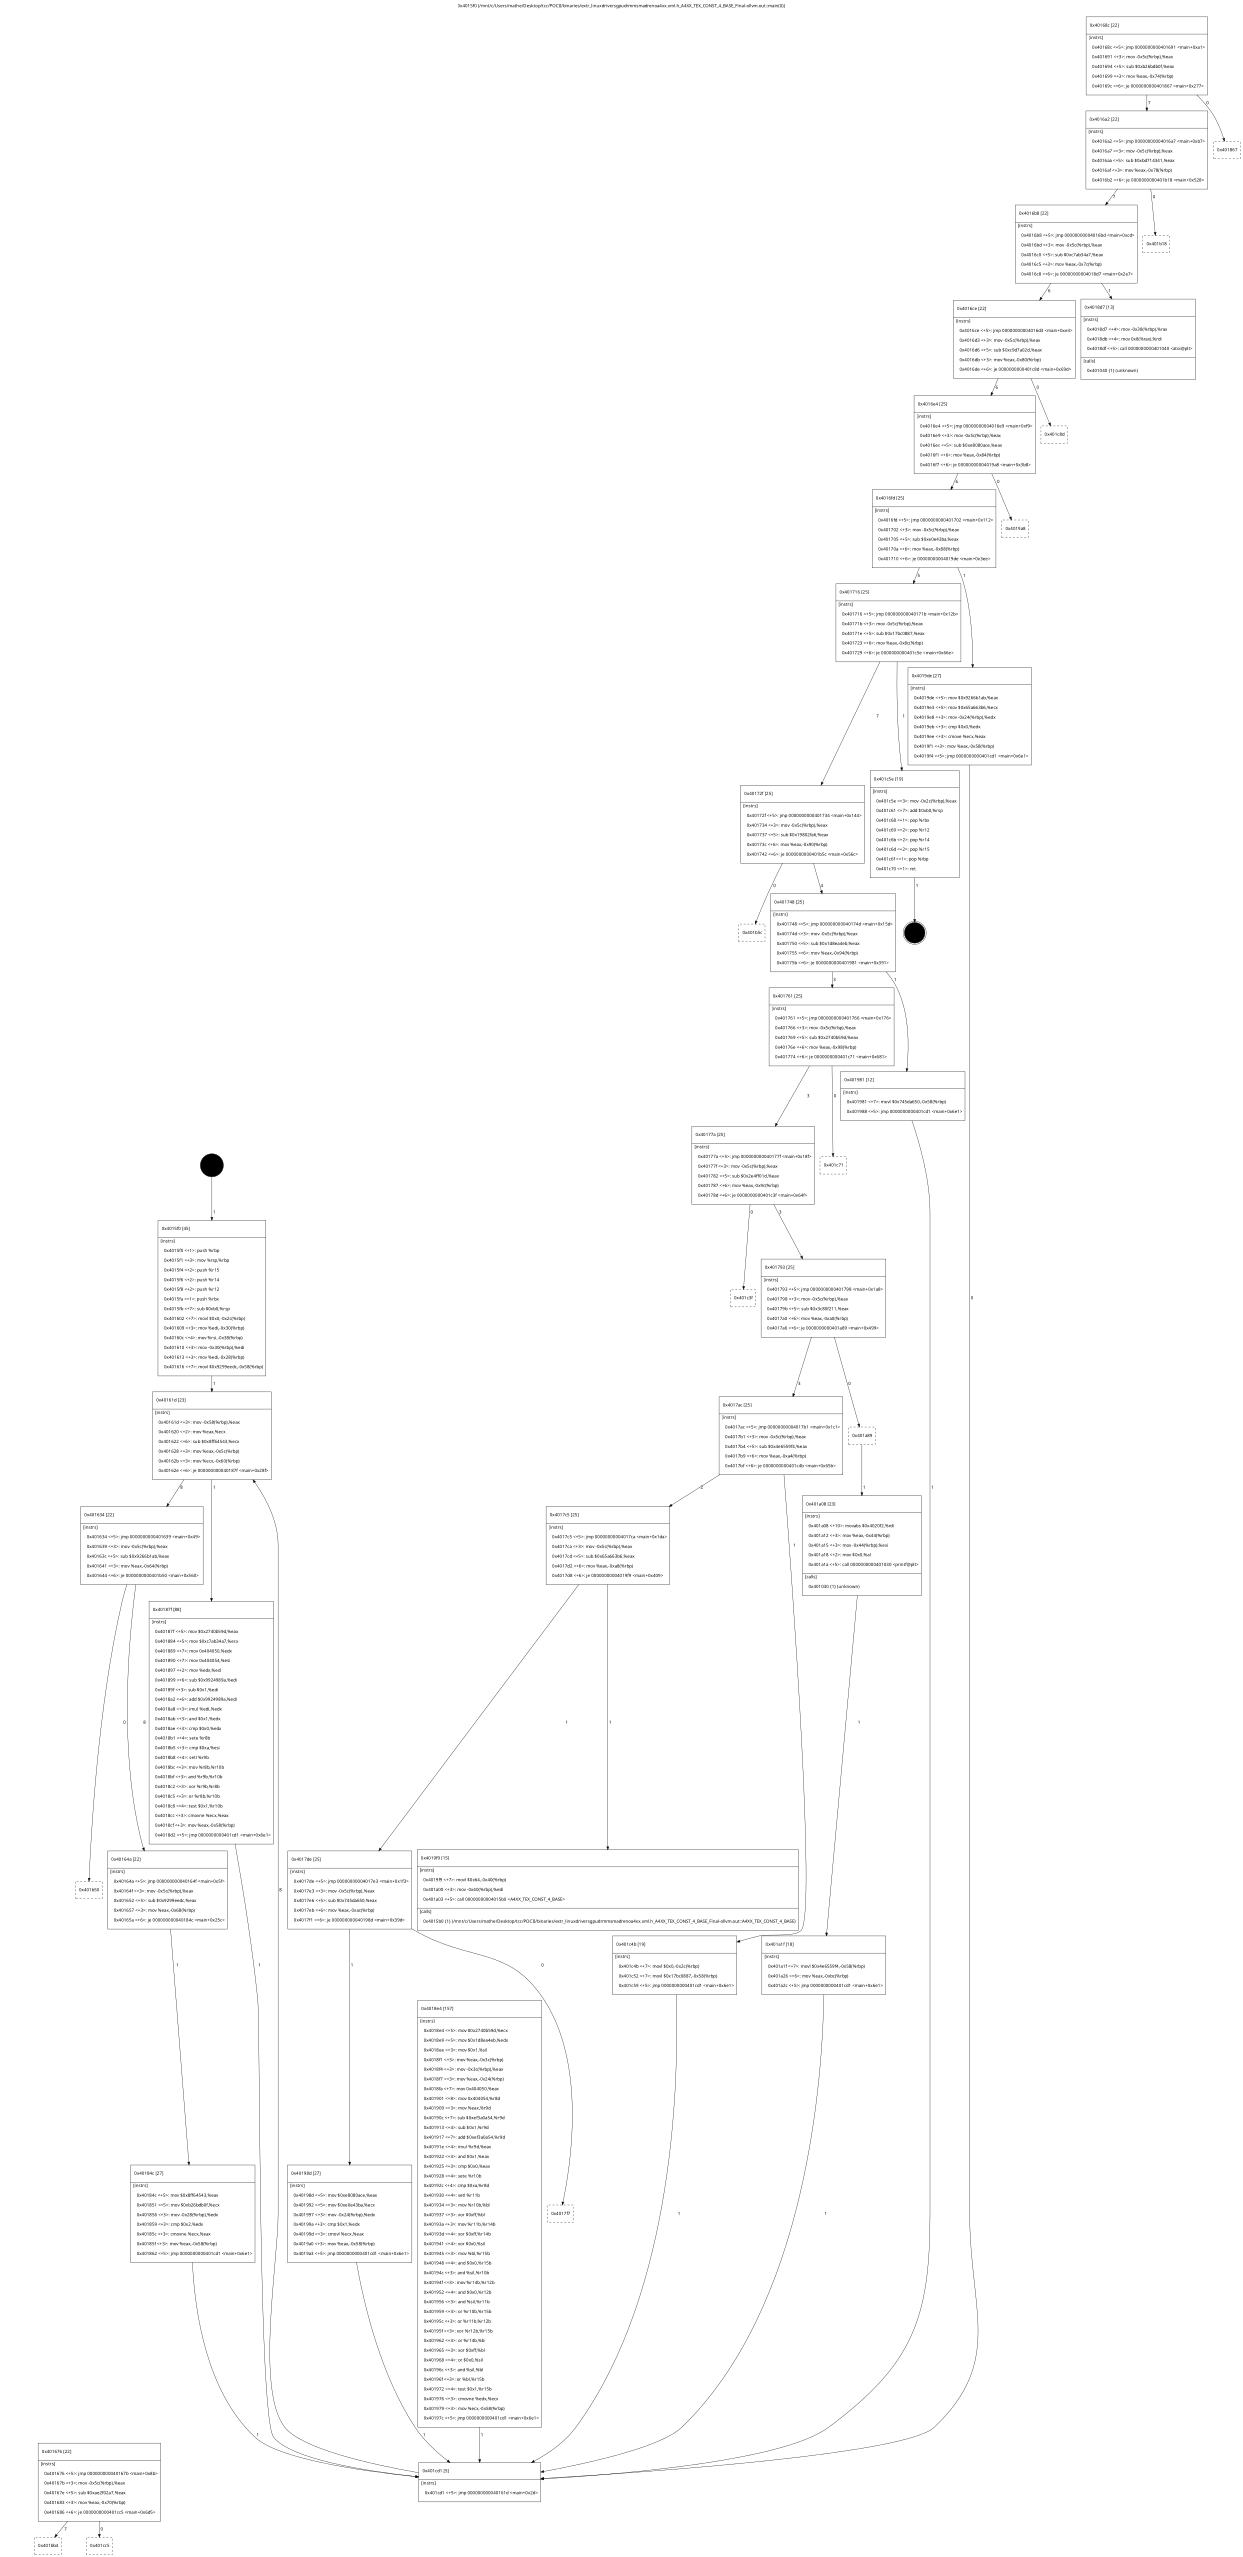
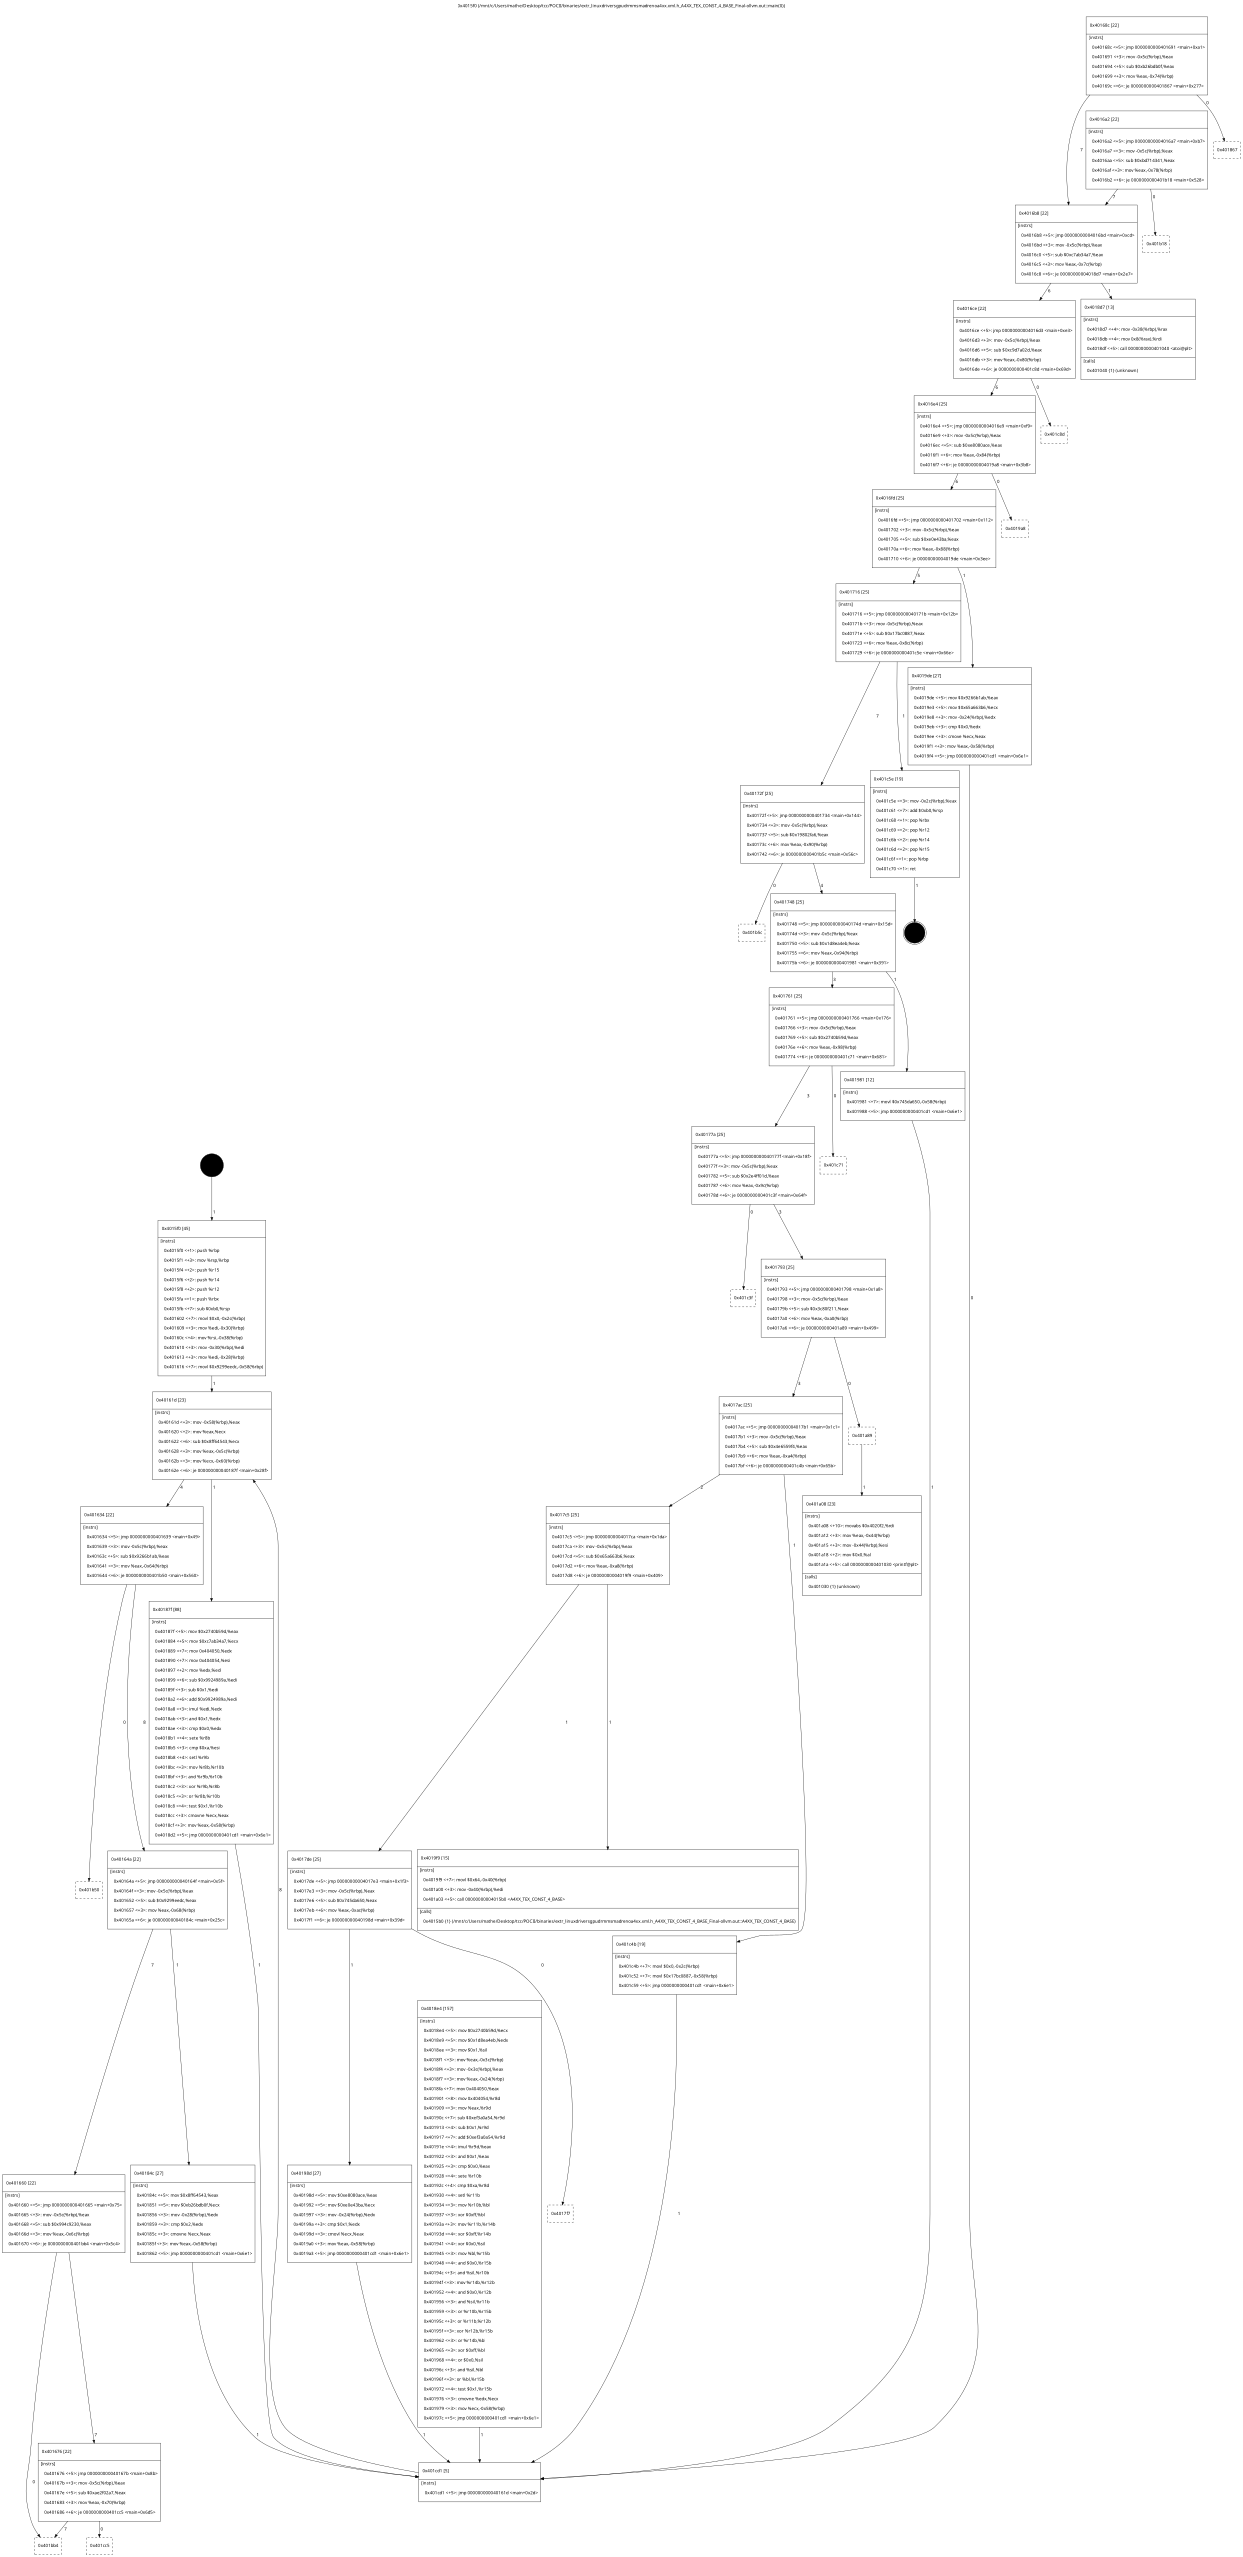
(1147, 101) -> (1069, 146)
(181, 1488) -> (181, 1488)
(824, 1965) -> none
none -> (64, 2214)
